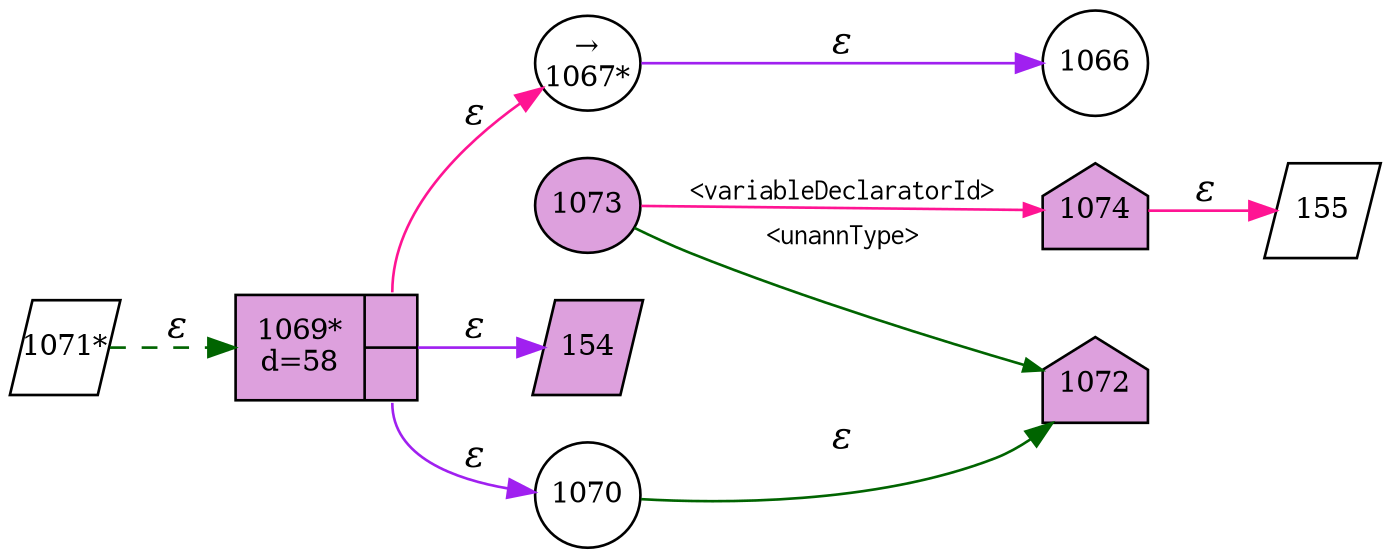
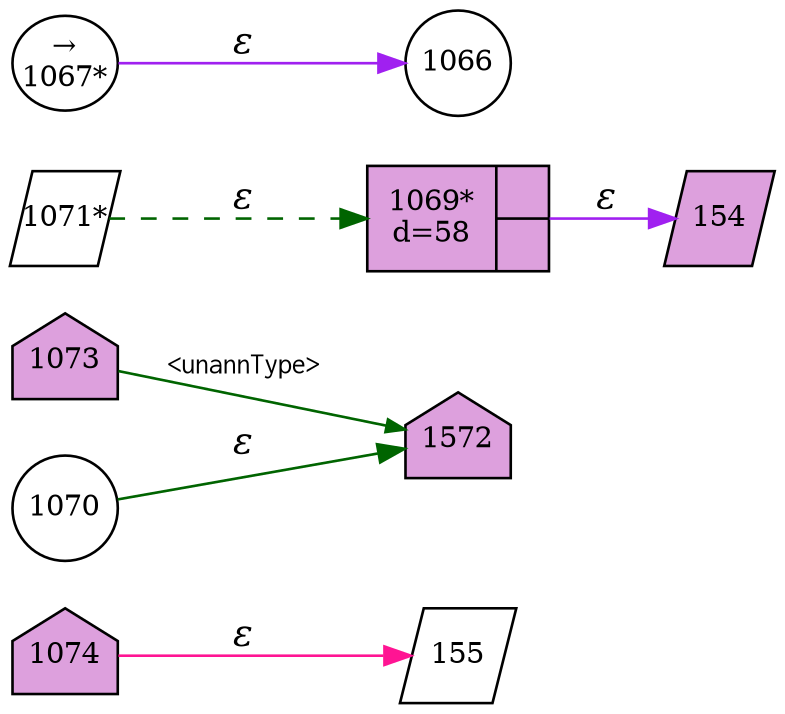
(434, 184) -> none
(588, 205) -> (65, 361)
(832, 208) -> none
(1095, 384) -> (458, 440)
(434, 465) -> none
